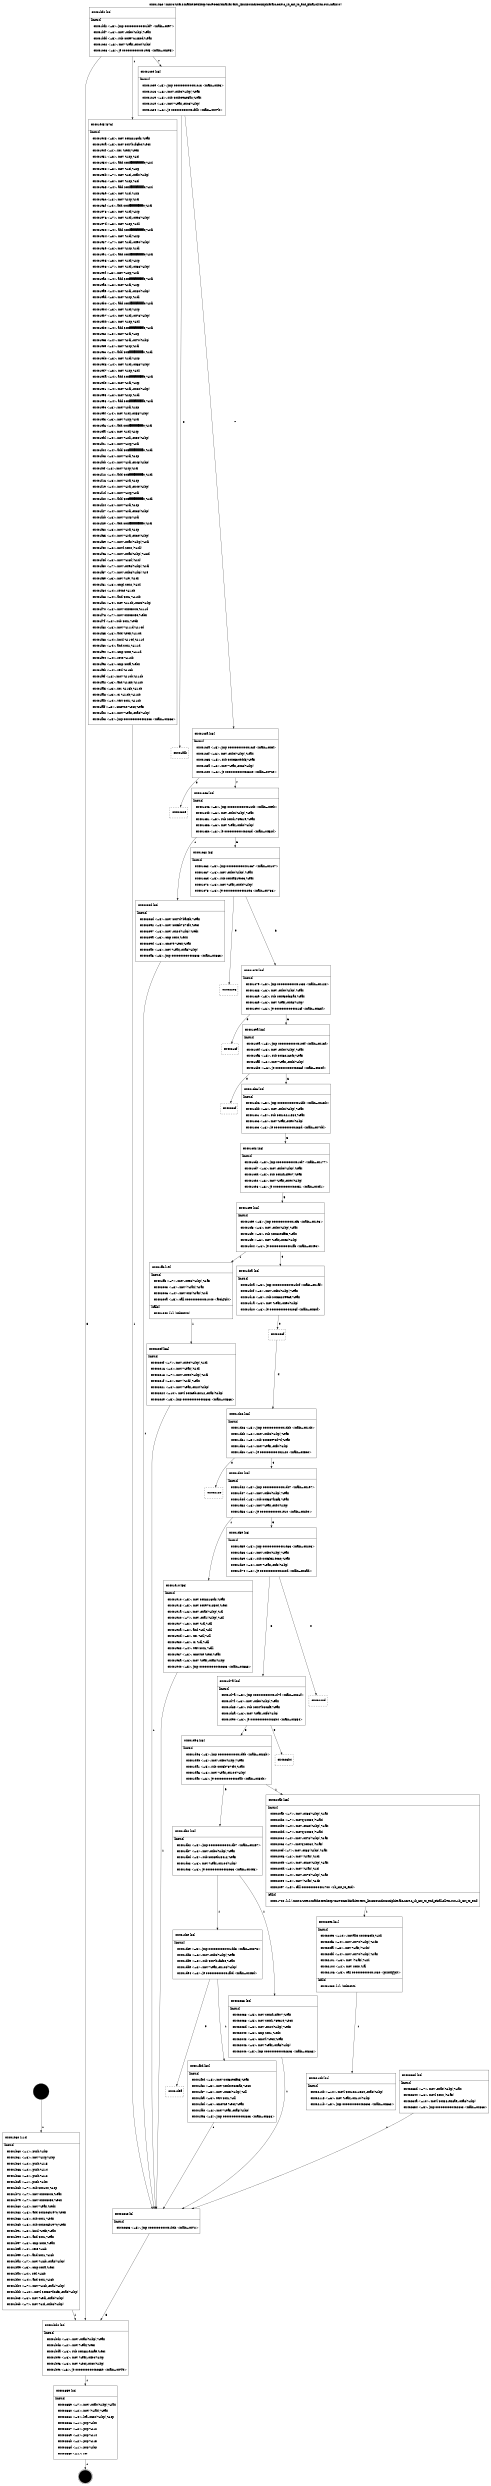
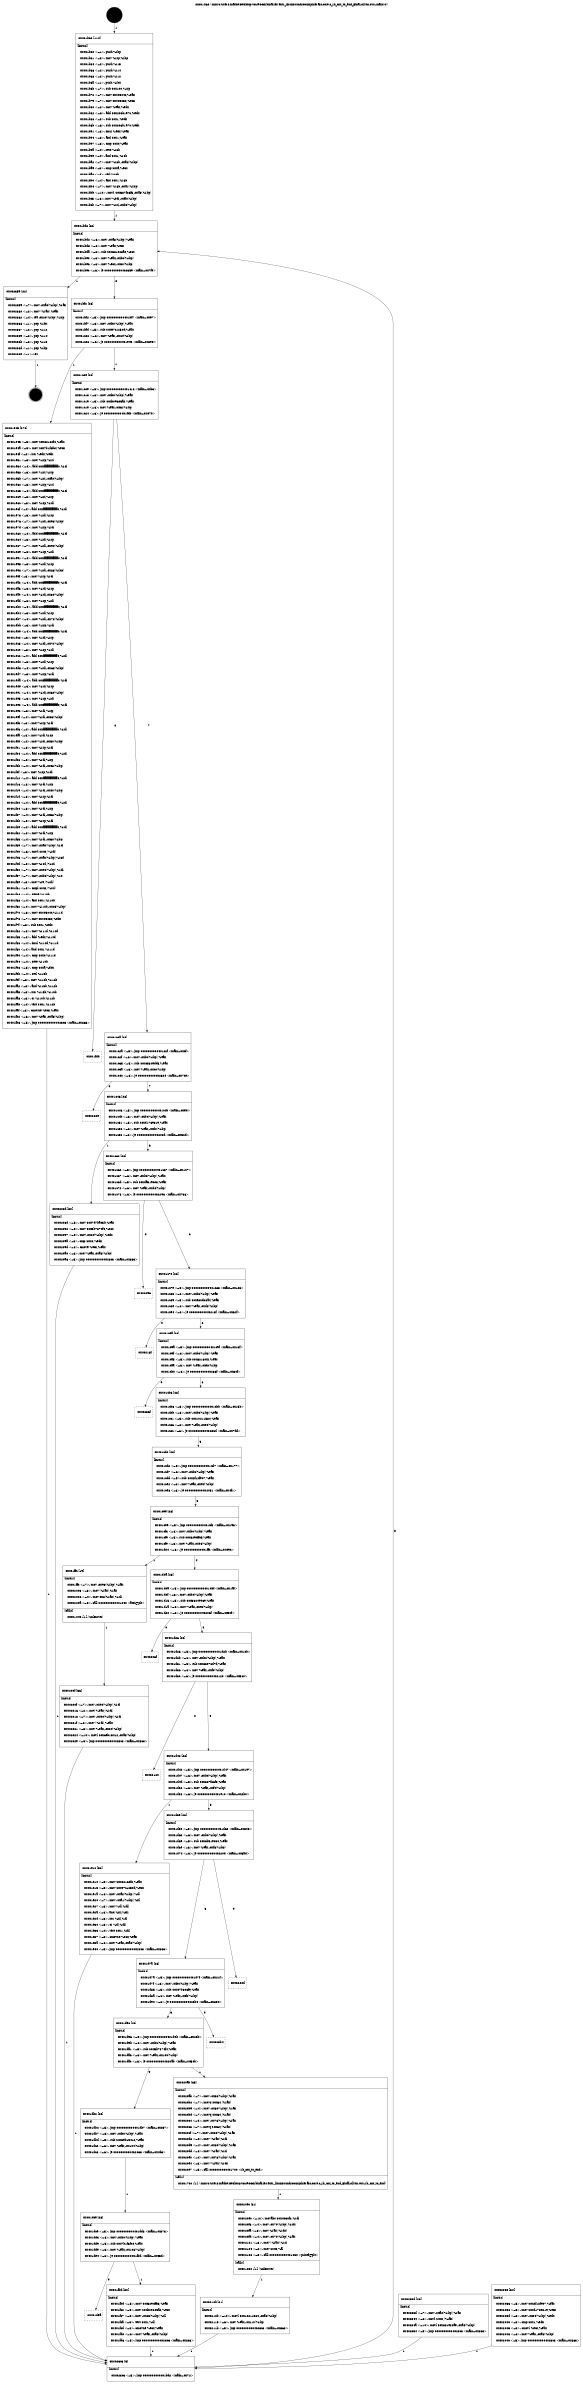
(85, 1185) -> (114, 286)
(275, 1373) -> (201, 1625)
(268, 1931) -> none
none -> (199, 2345)
